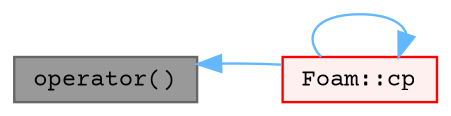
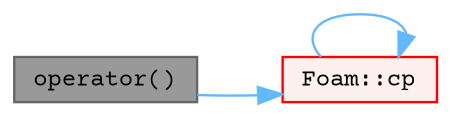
(252, 64) -> (228, 96)
